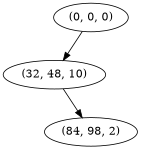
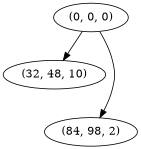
(71, 100) -> (114, 71)
